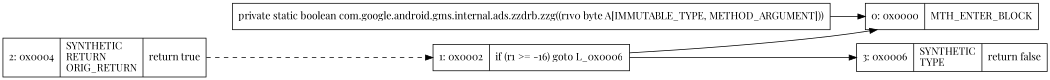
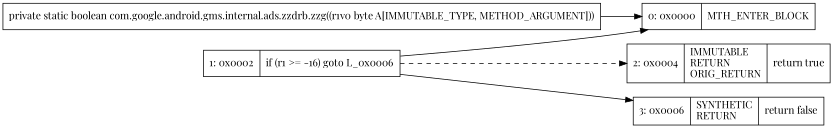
(94, 46) -> (719, 52)
(316, 58) -> (510, 63)
(932, 63) -> (716, 116)
